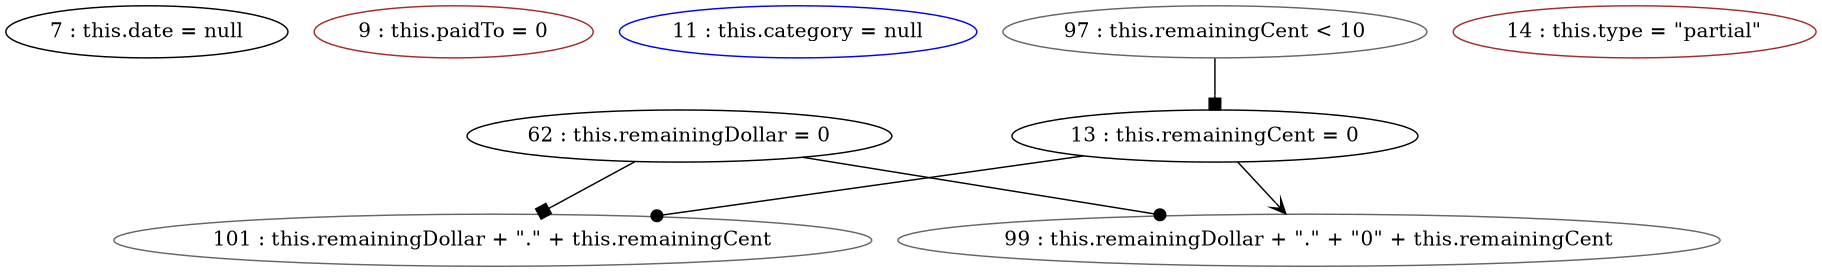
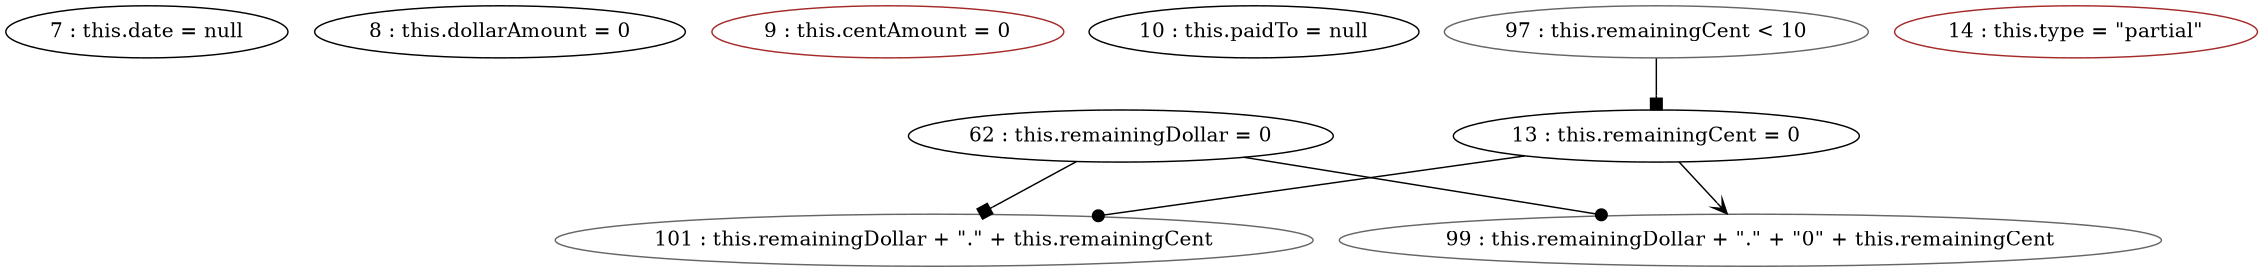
(454, 32) -> (888, 32)
none -> (500, 32)
(798, 32) -> none
none -> (1254, 32)
